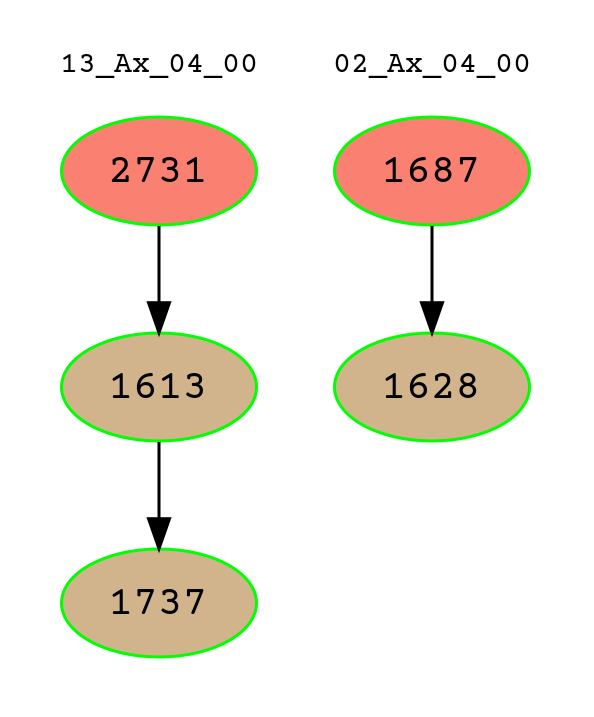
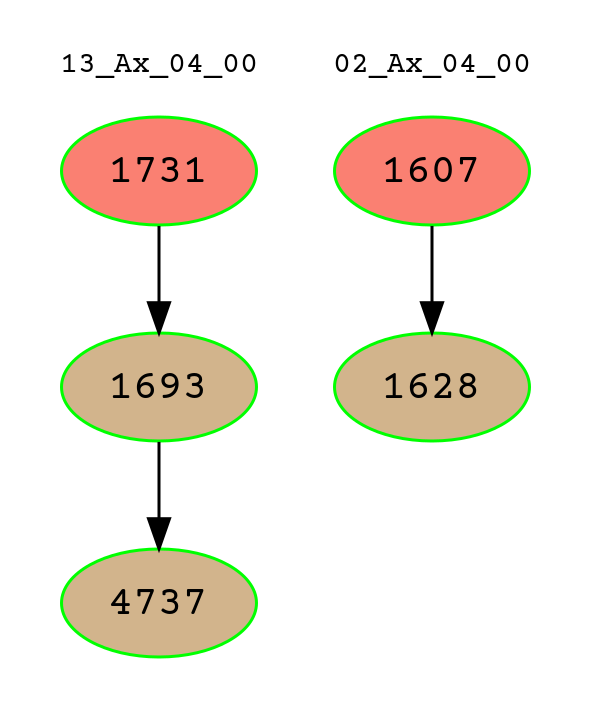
(159, 171) -> (159, 171)
(432, 171) -> (432, 171)
(159, 387) -> (159, 387)
(159, 603) -> (159, 603)
